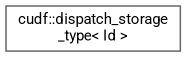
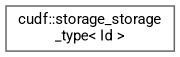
(93, 29) -> (90, 29)
